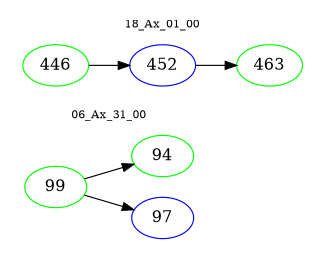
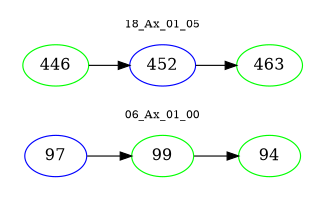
(163, 25) -> (163, 25)
(109, 115) -> (163, 115)
(103, 201) -> (104, 156)
